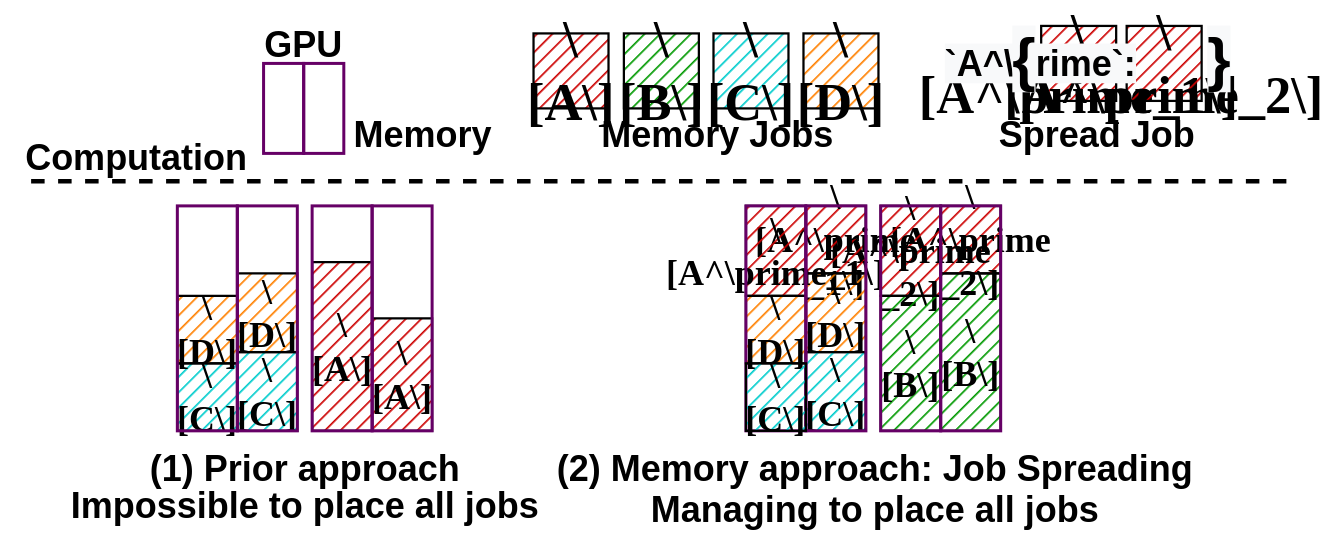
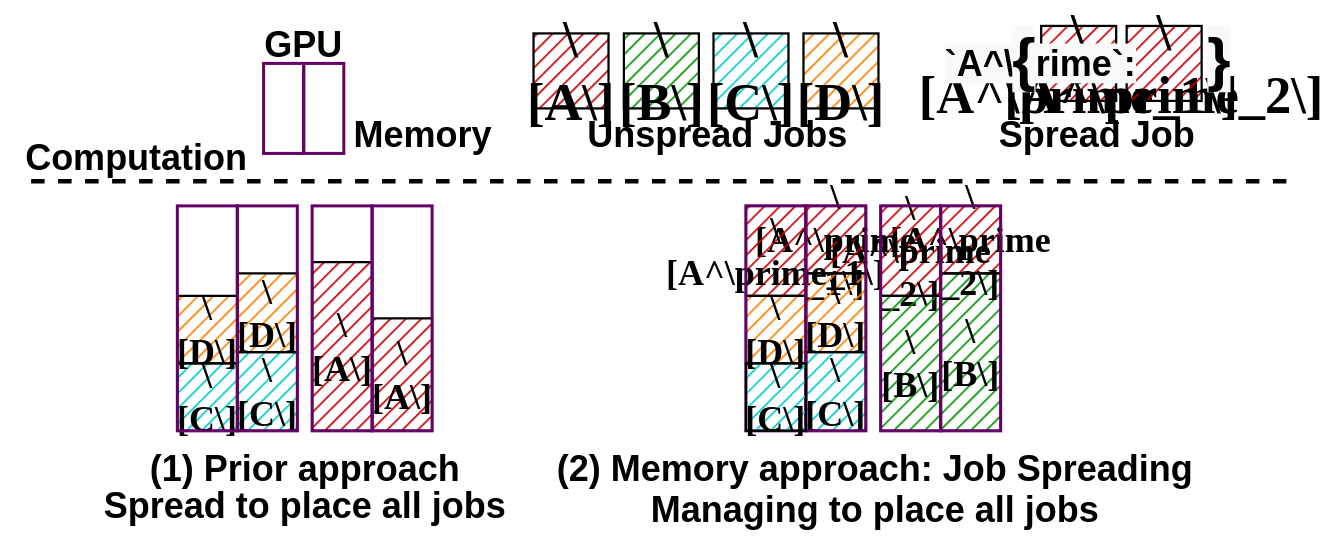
(718, 135) -> (718, 135)
(305, 506) -> (305, 506)
